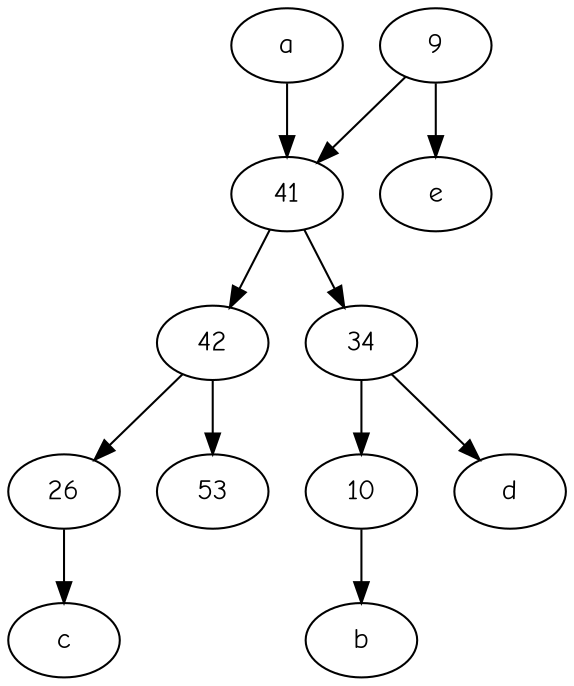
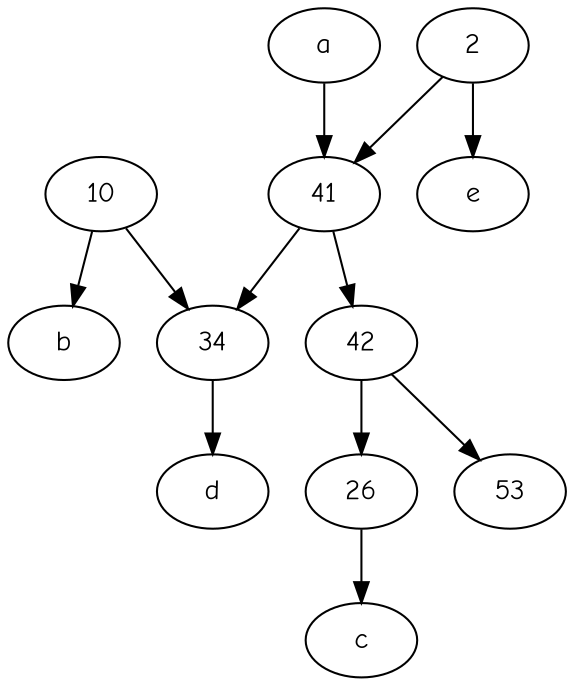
(436, 45) -> (473, 45)
(361, 407) -> (151, 260)
